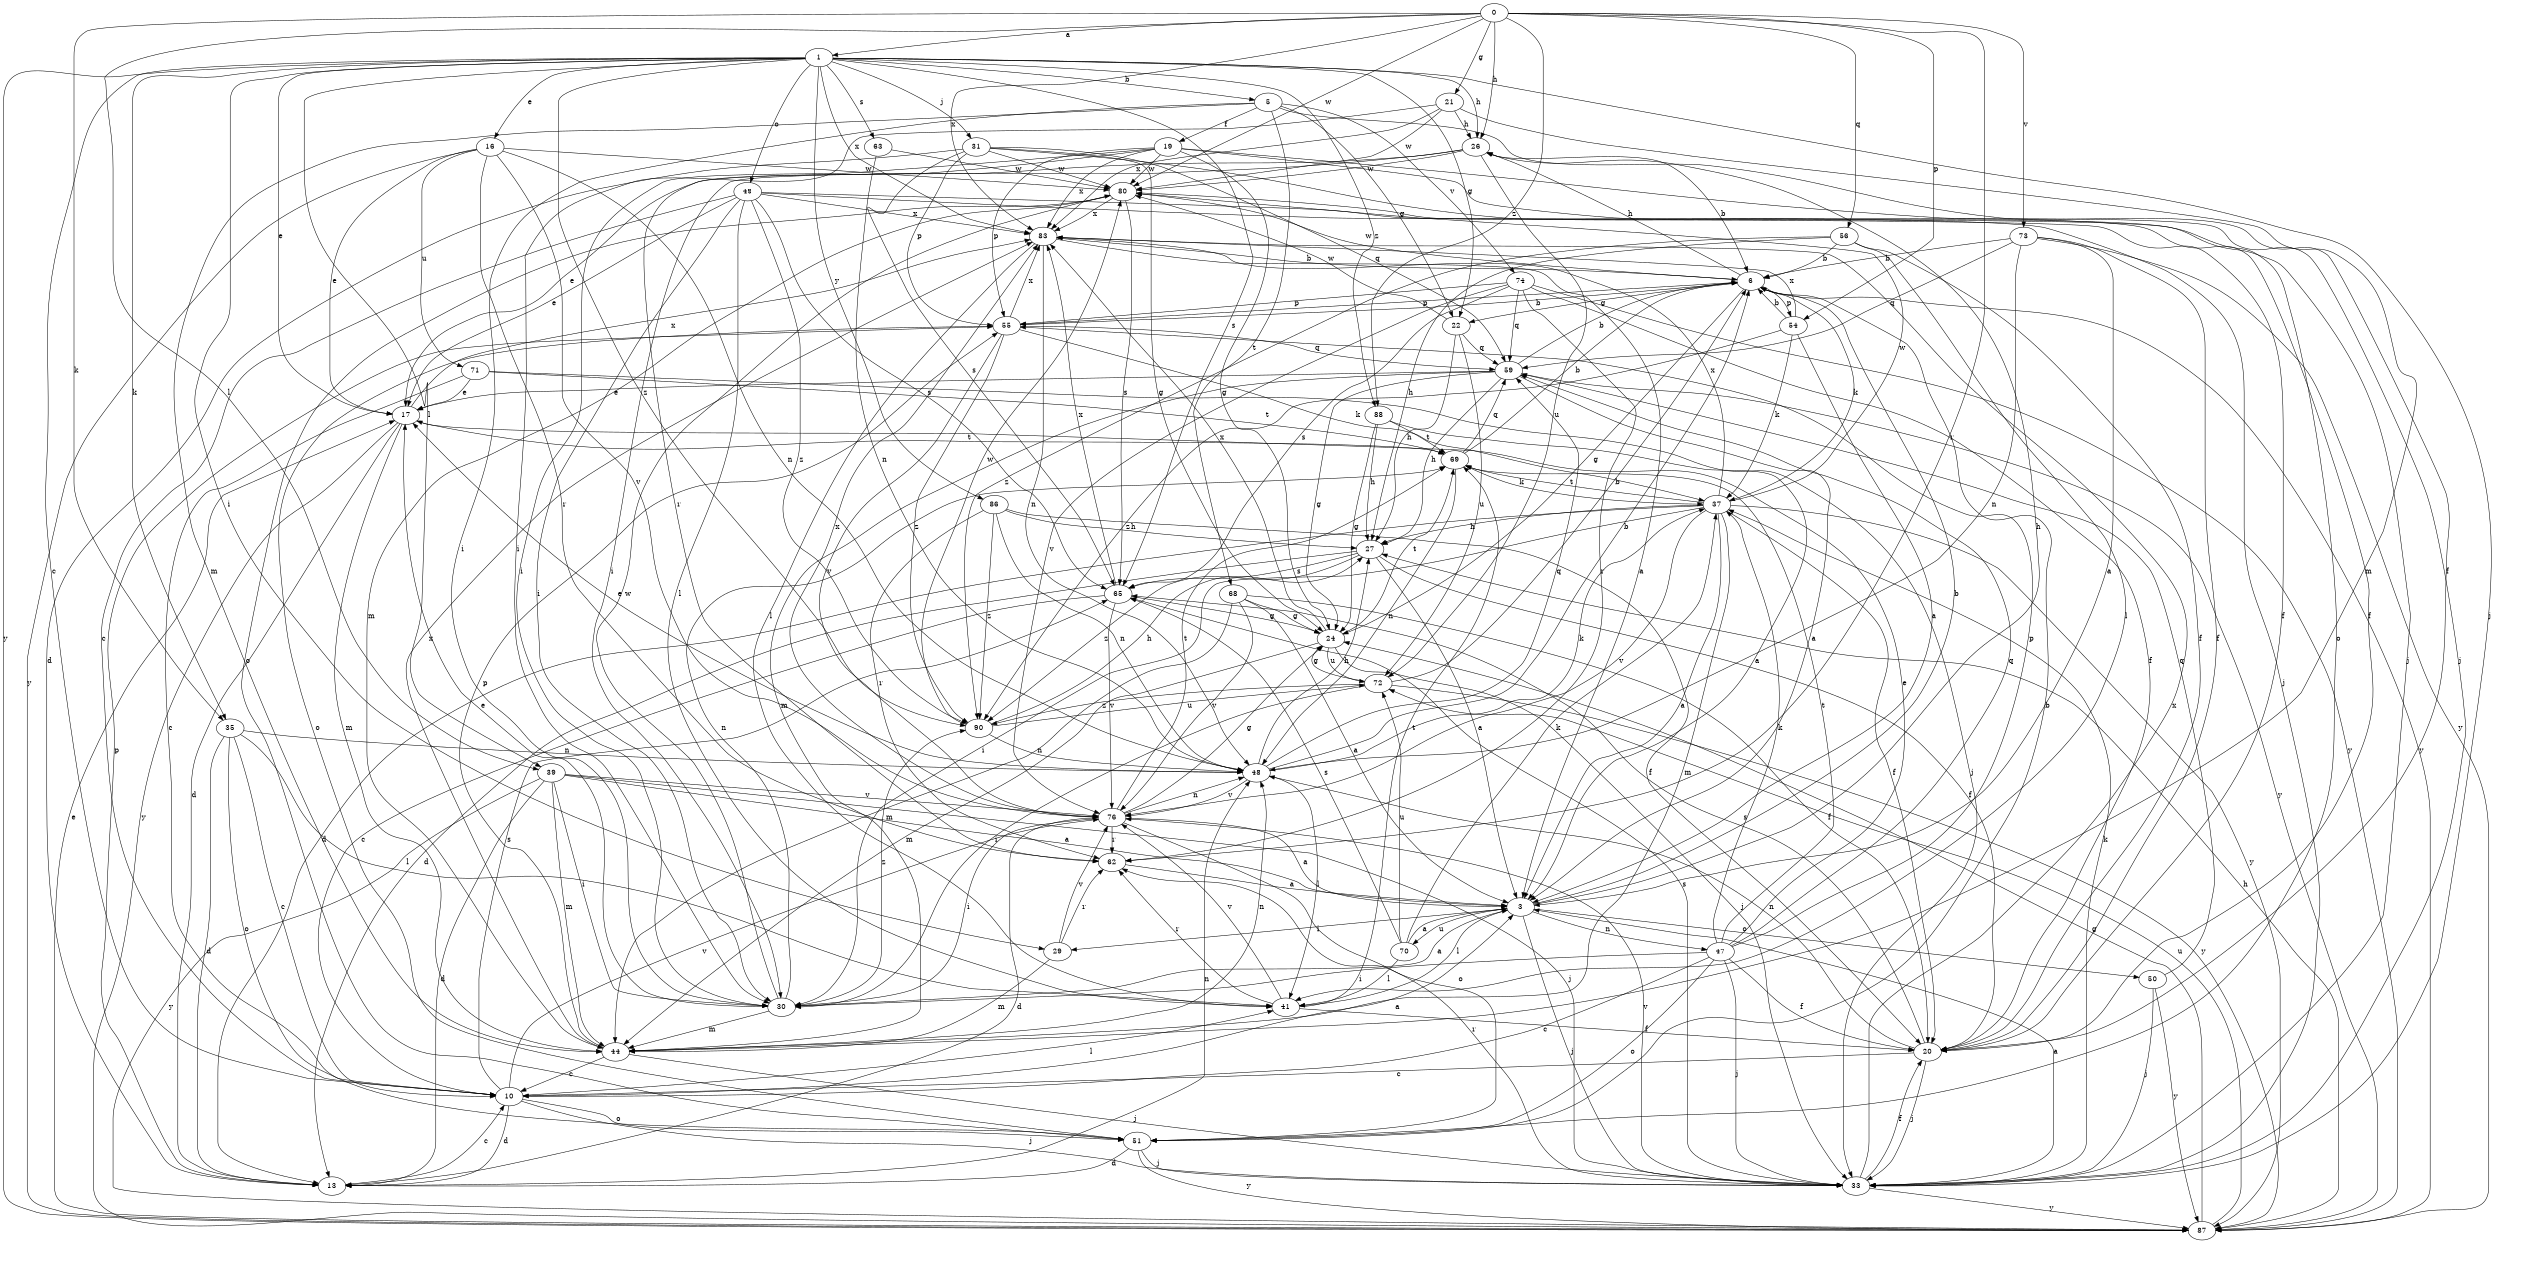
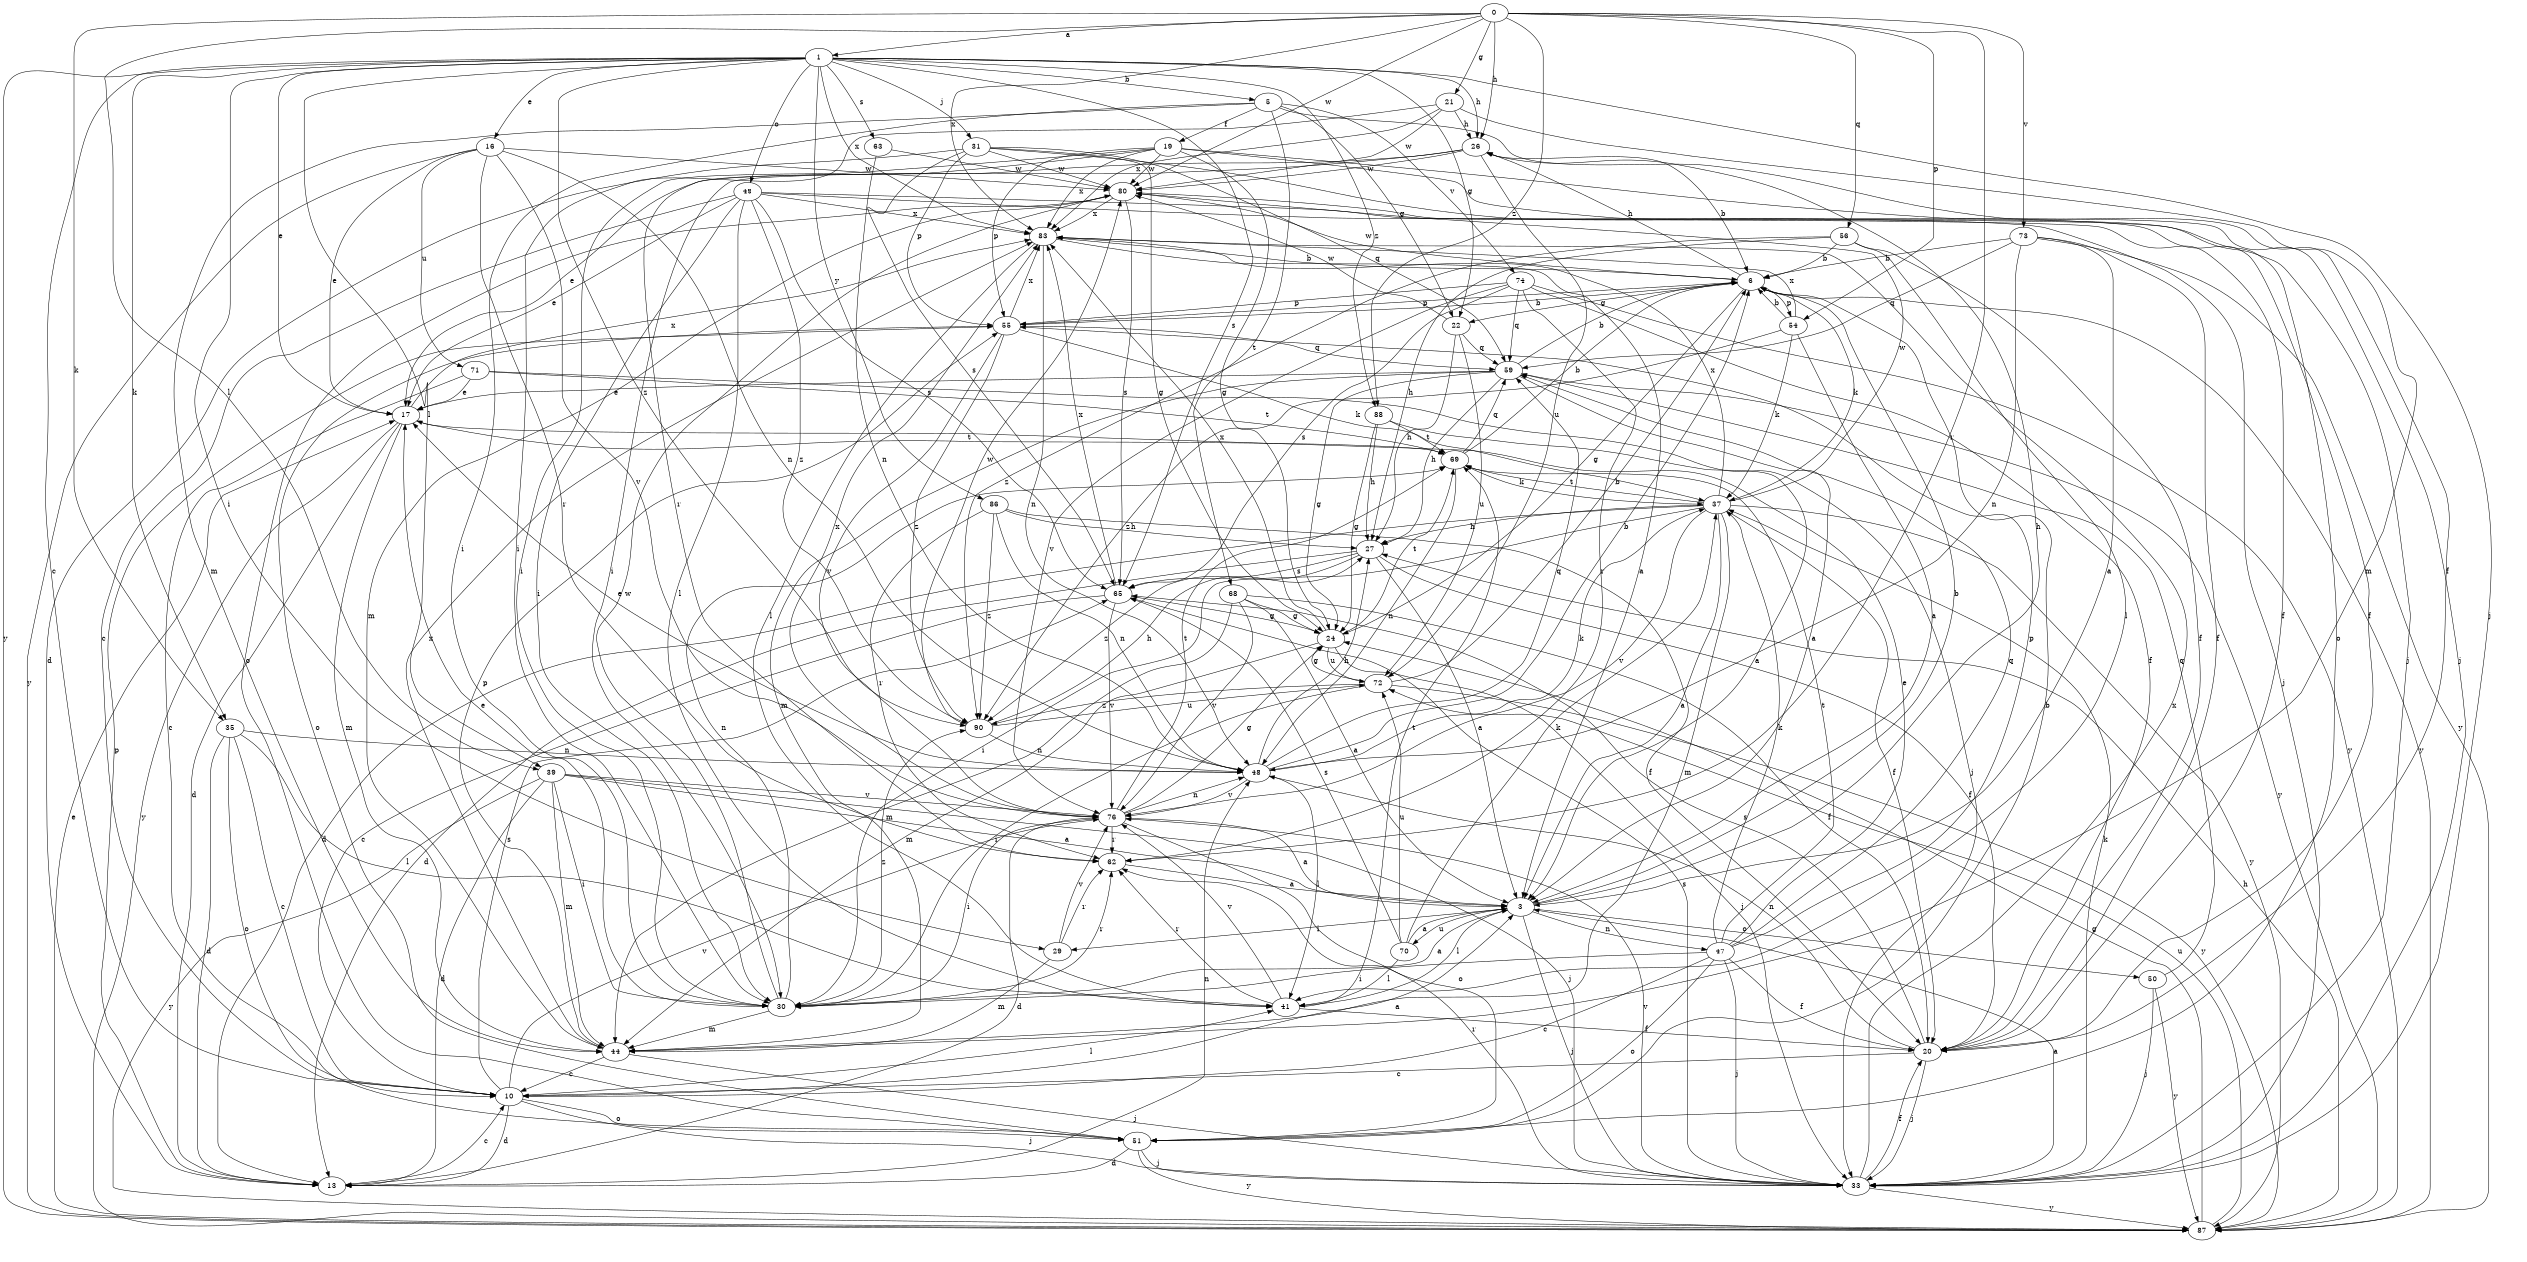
none -> (975, 992)
(1033, 1029) -> none
